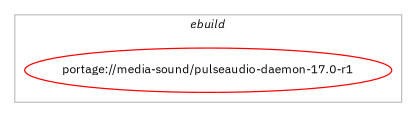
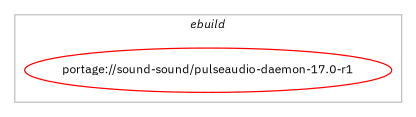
(208, 70) -> (208, 70)
